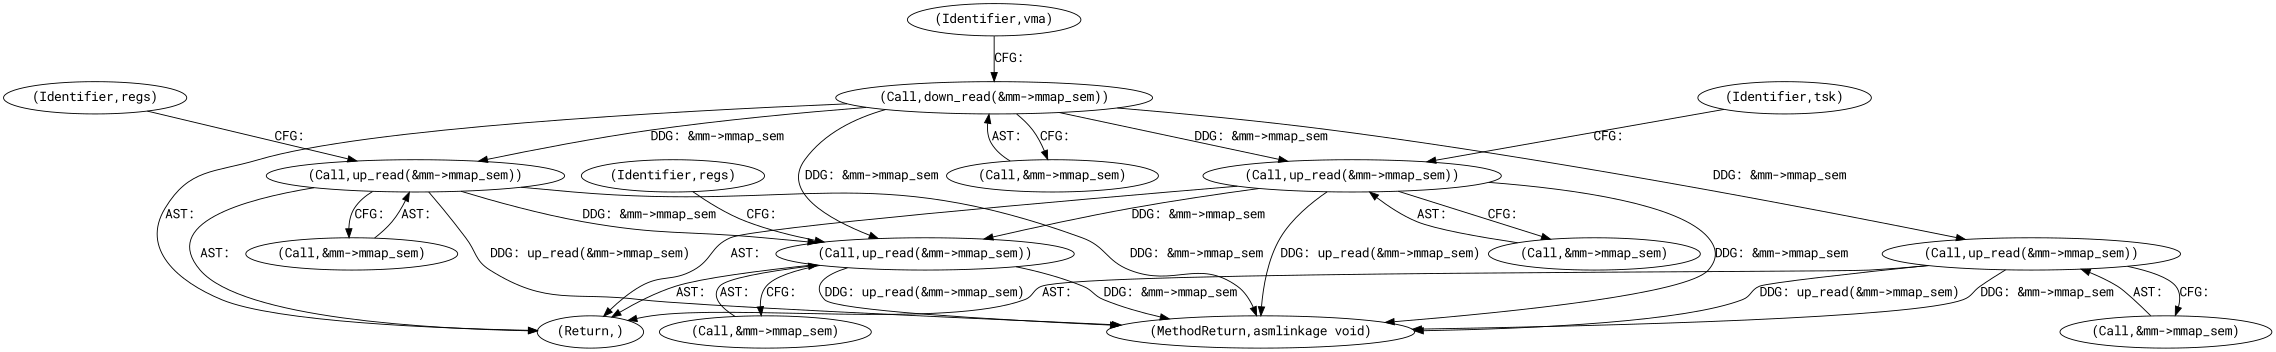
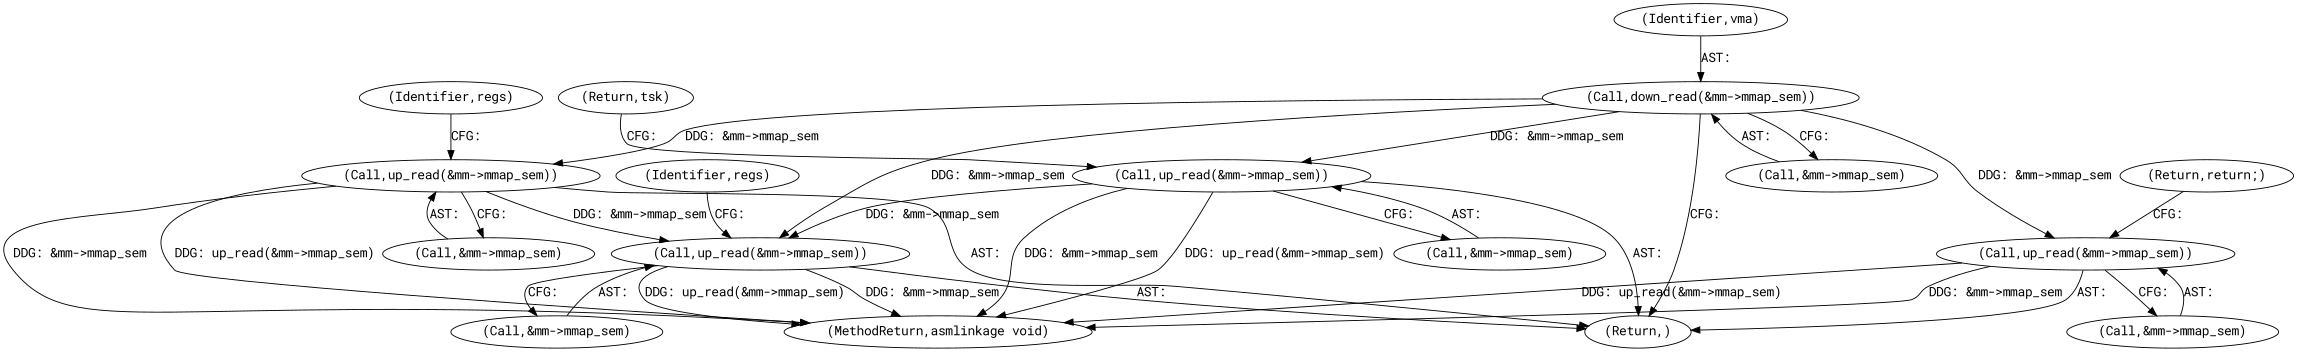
(1013, 59) -> (1720, 59)
(1785, 98) -> (626, 98)
none -> (2207, 176)
(184, 215) -> (1709, 215)
